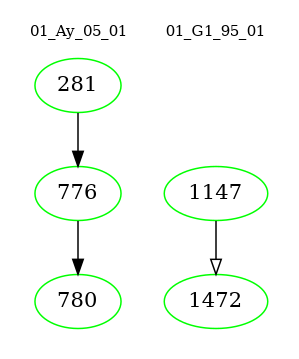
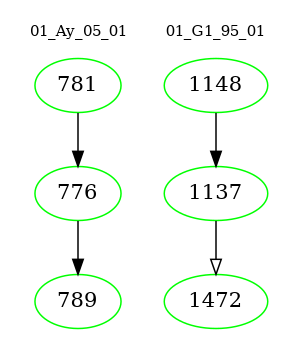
(78, 86) -> (78, 86)
none -> (216, 86)
(216, 194) -> (216, 194)
(78, 302) -> (78, 302)
